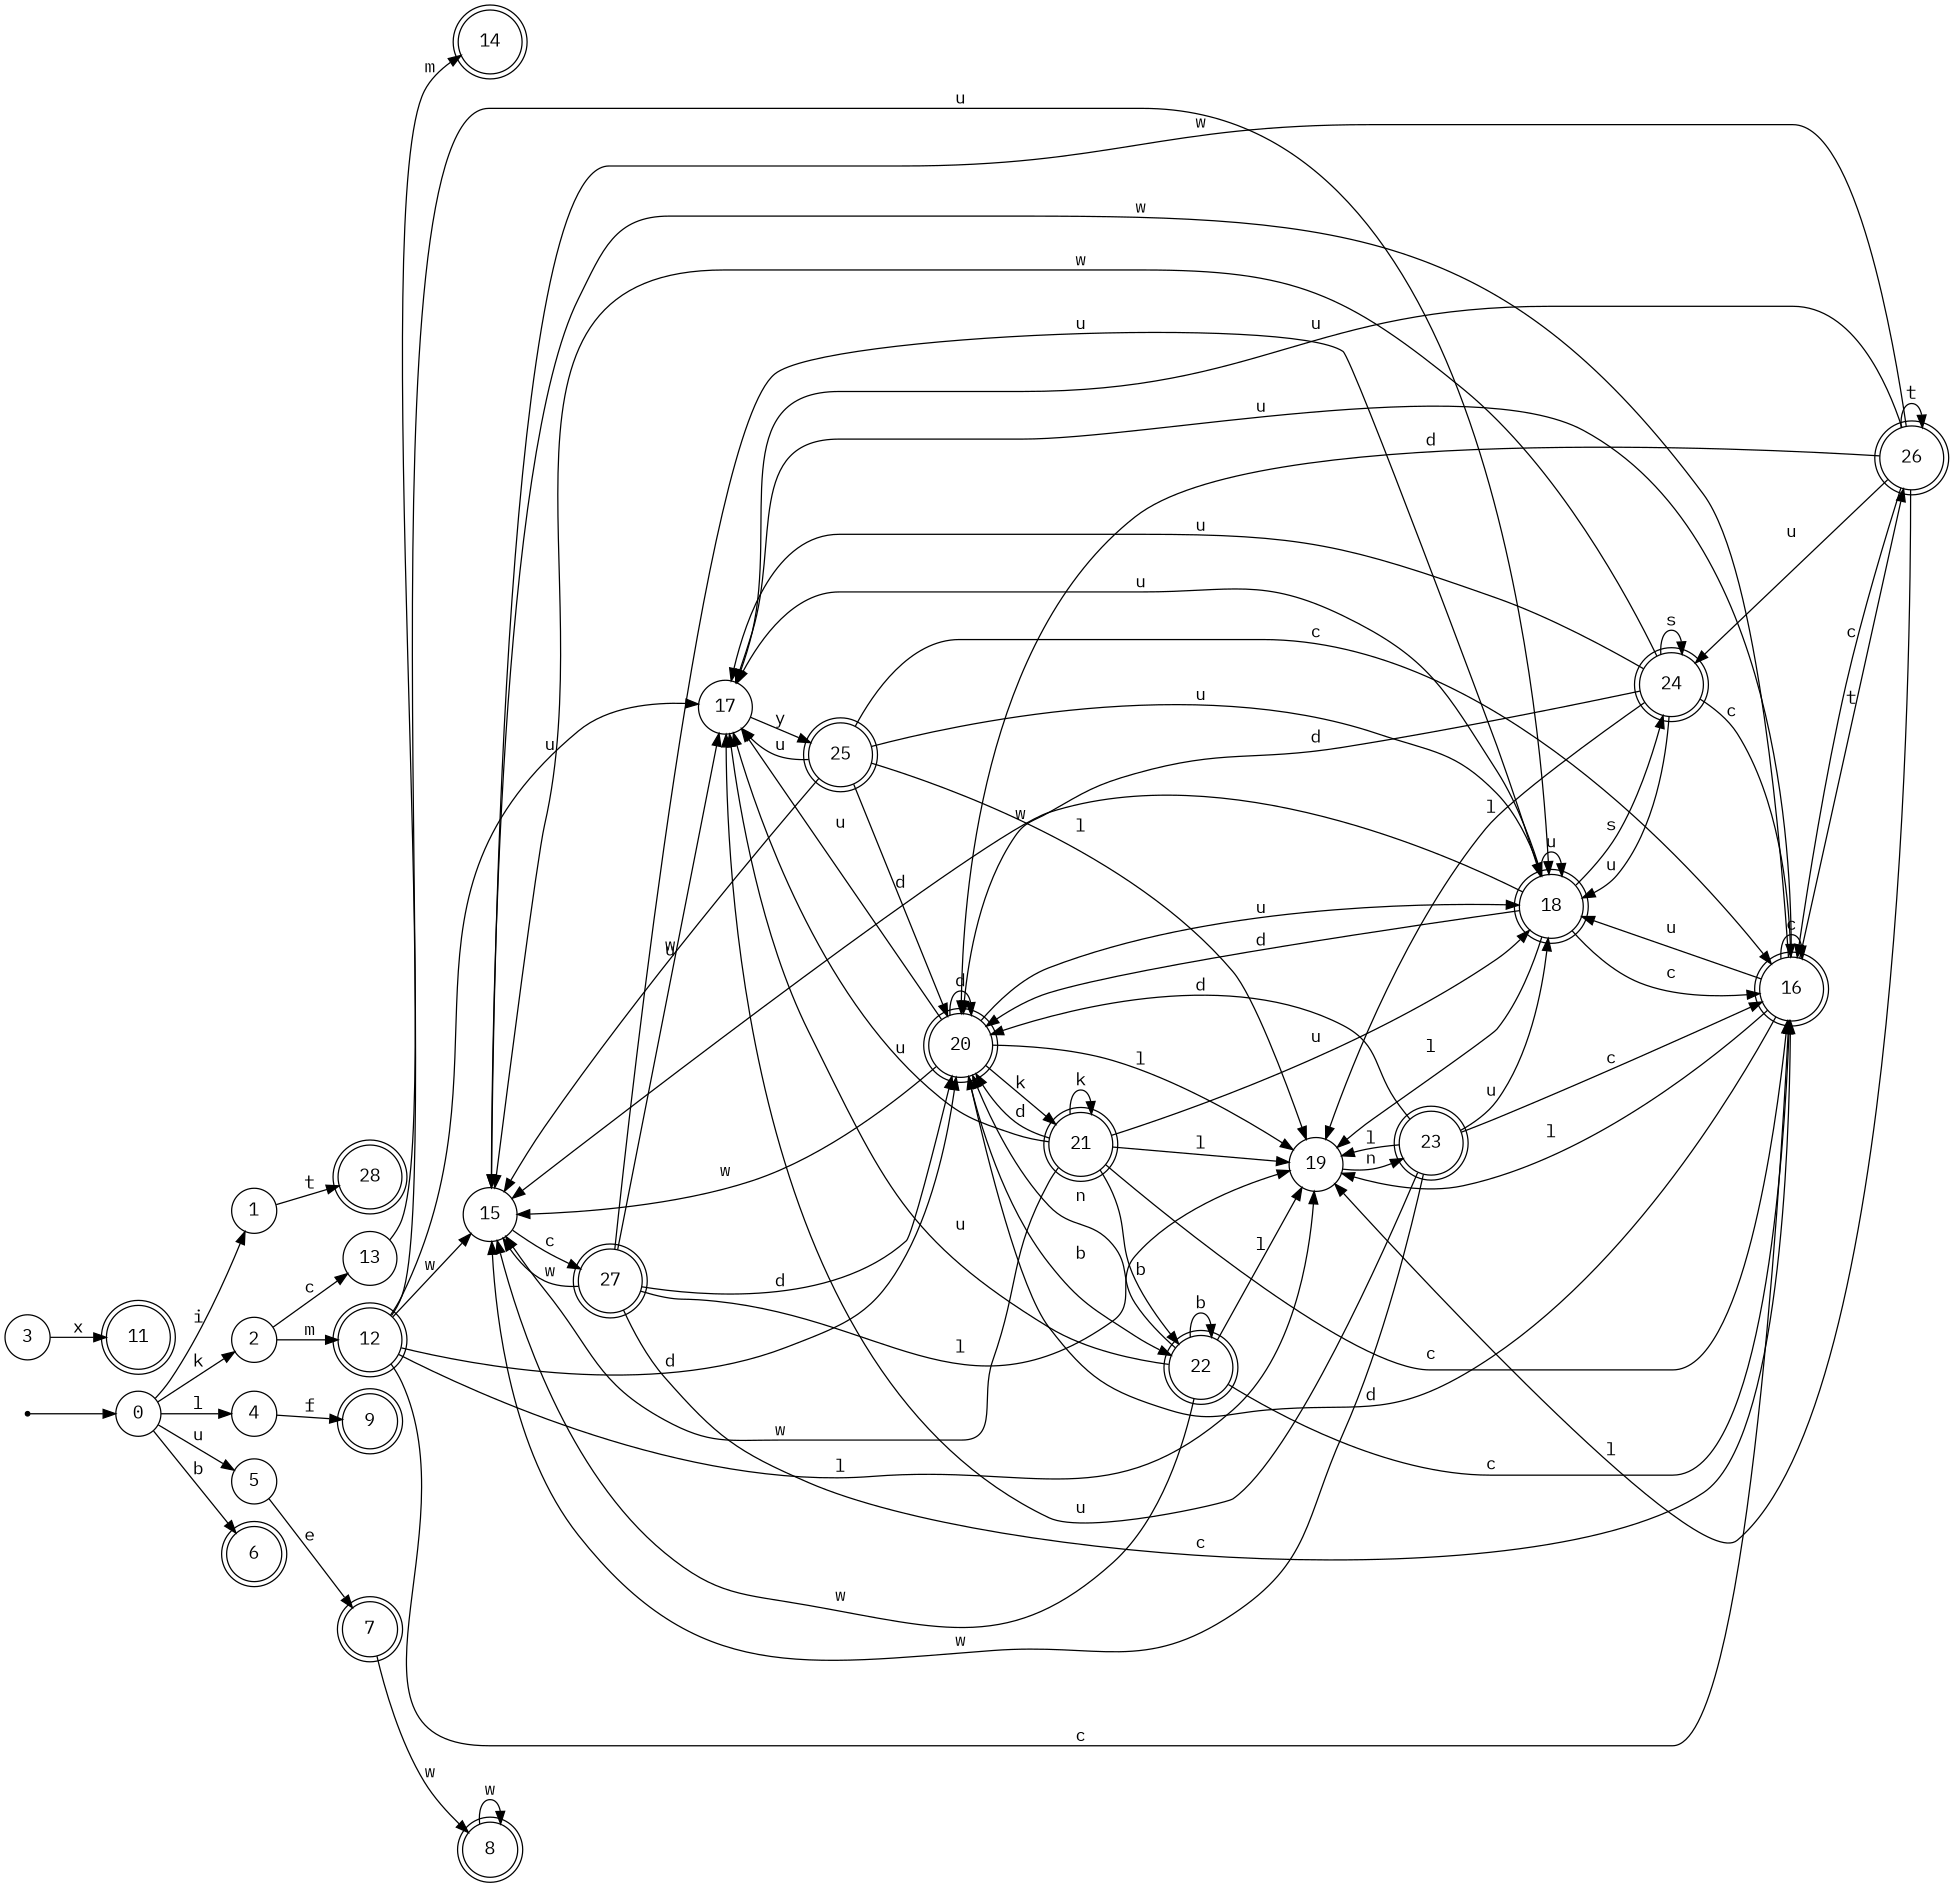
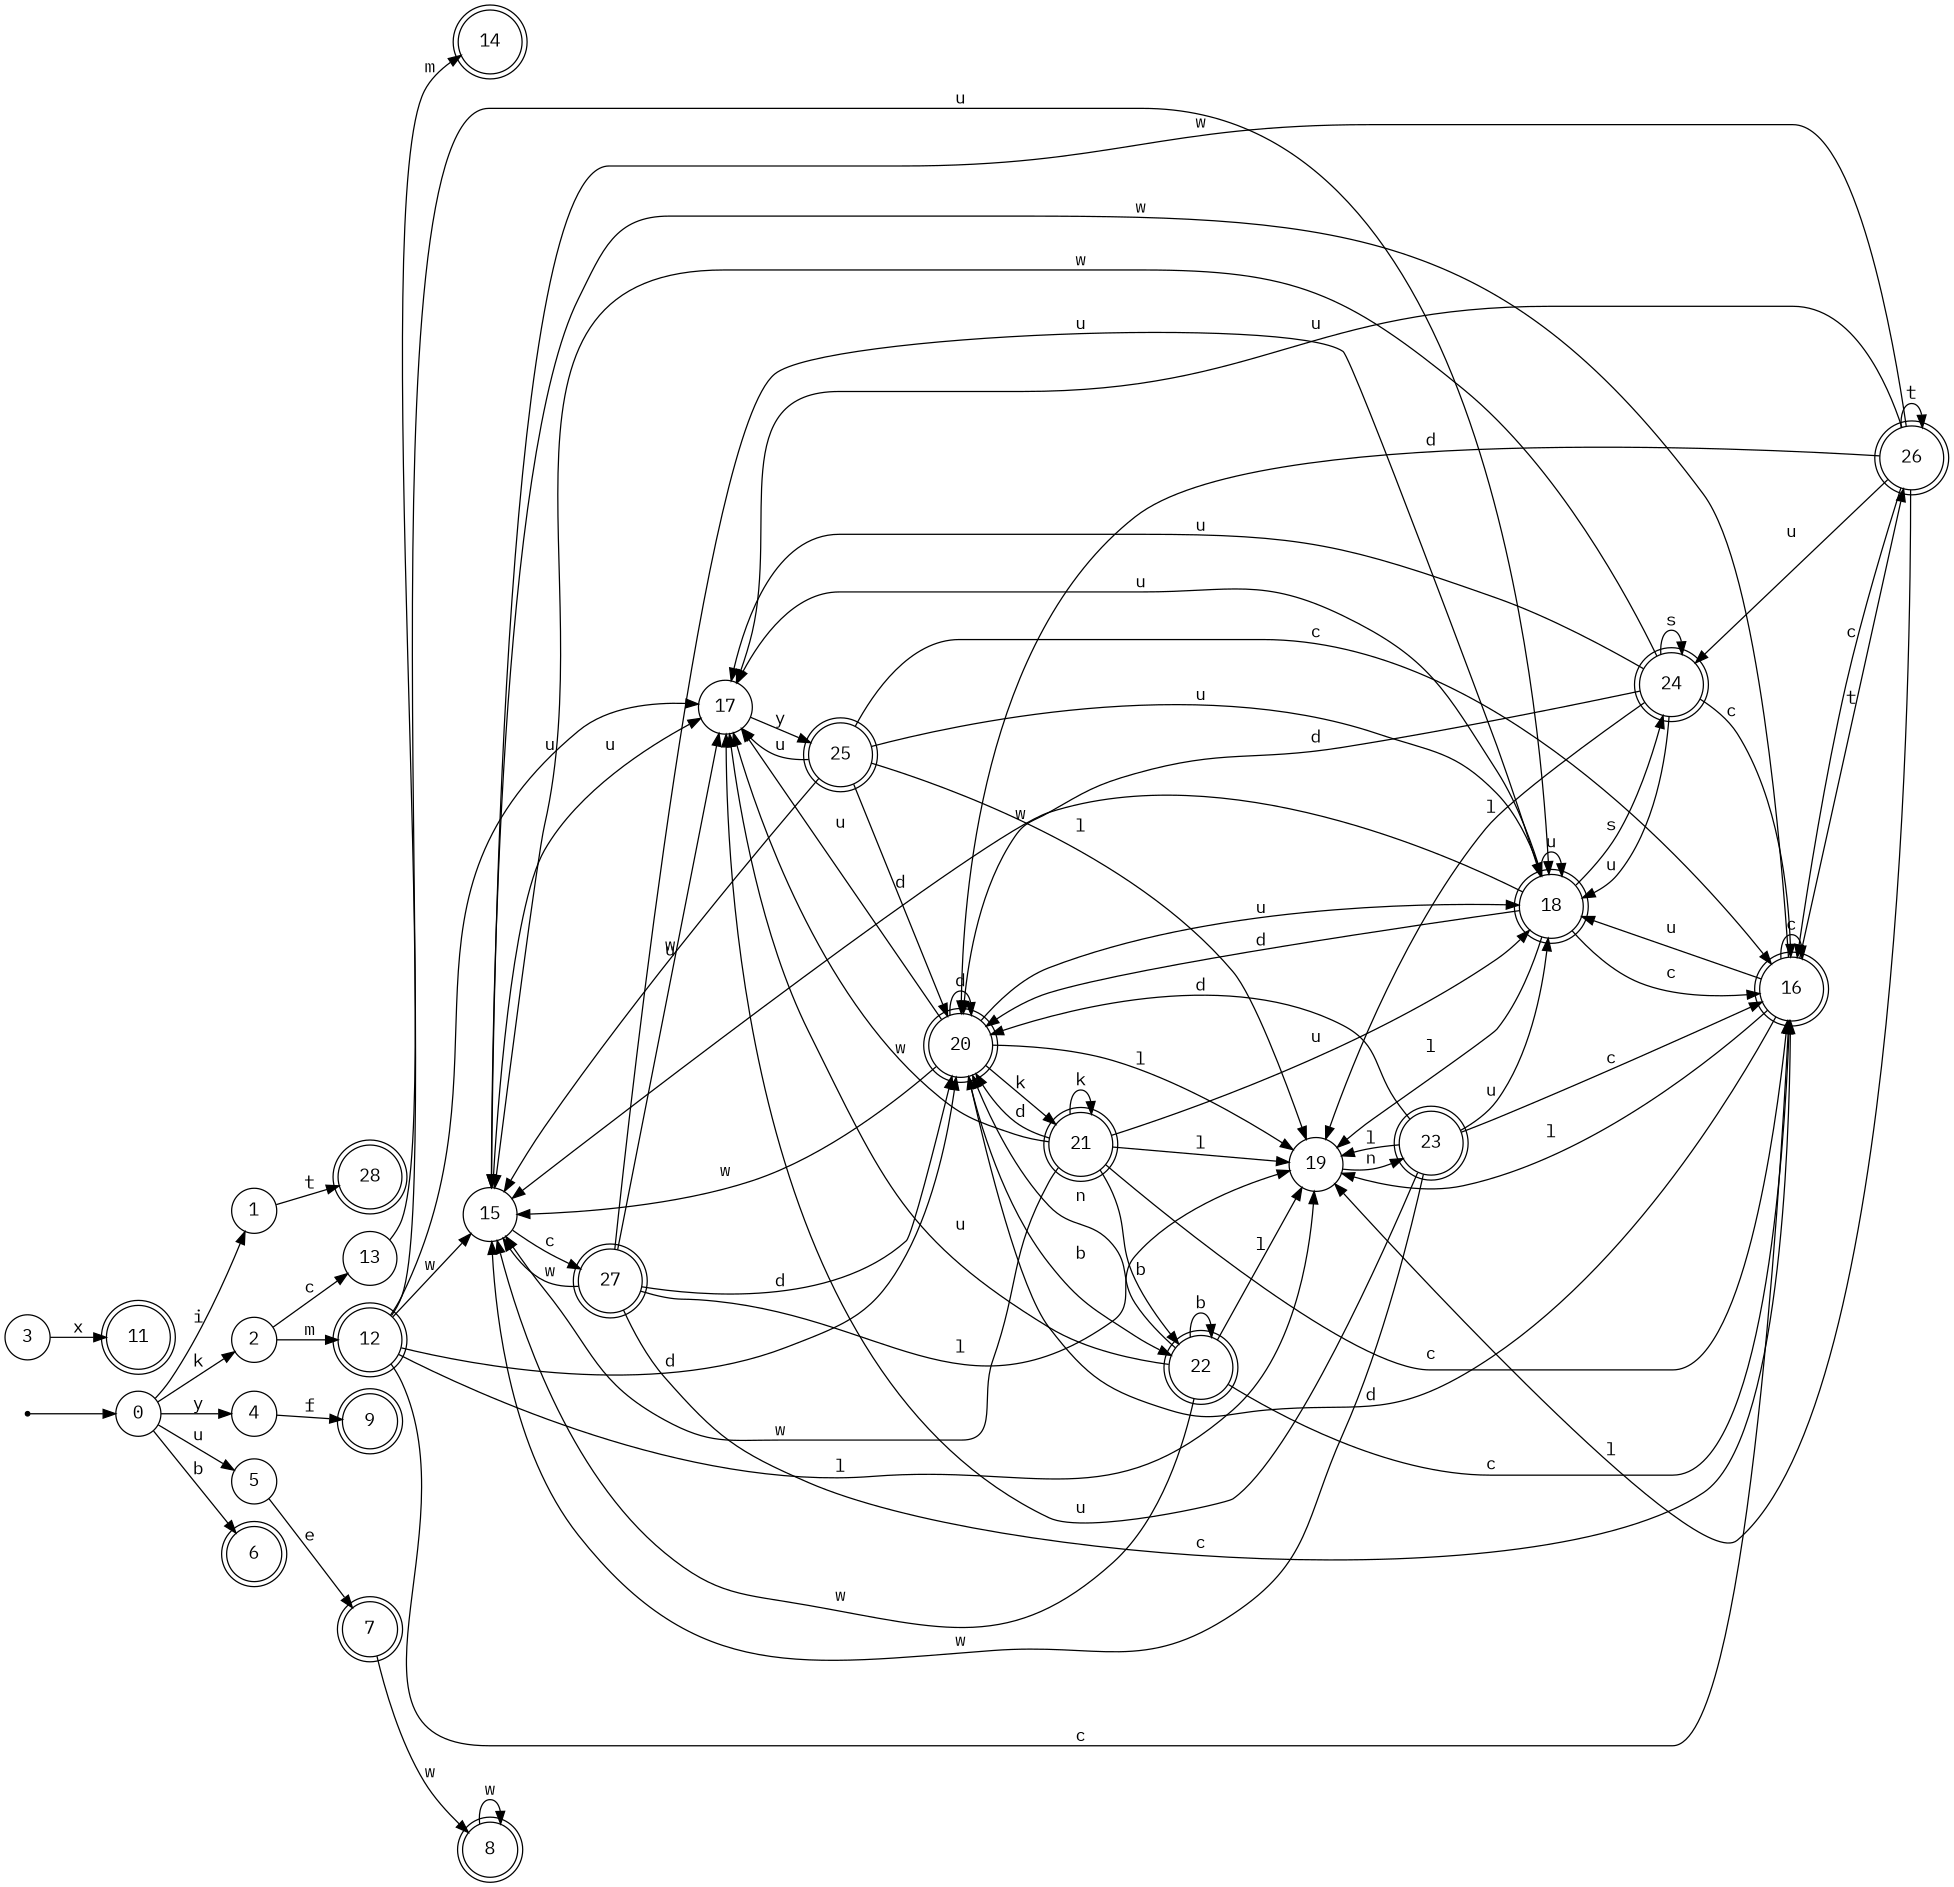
(1411, 407) -> (520, 934)
(901, 1049) -> (901, 1049)
(198, 1404) -> (198, 1404)
